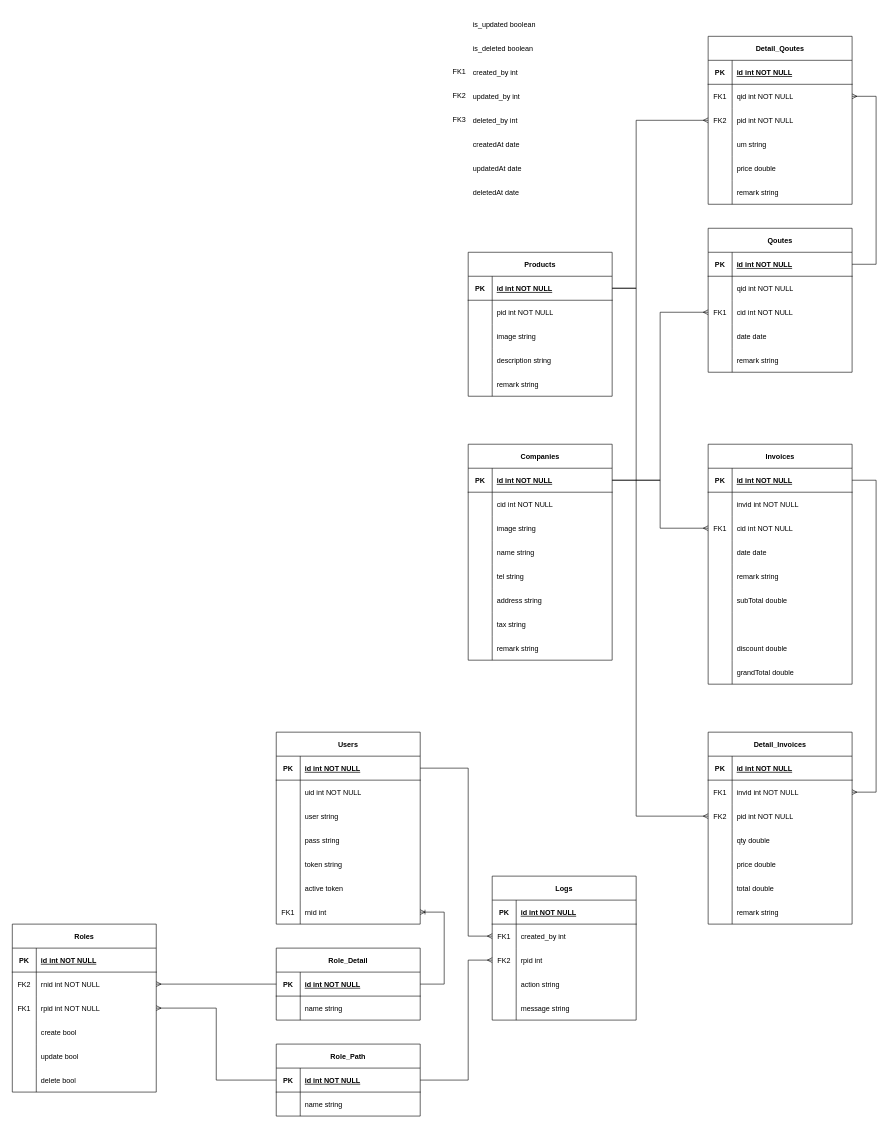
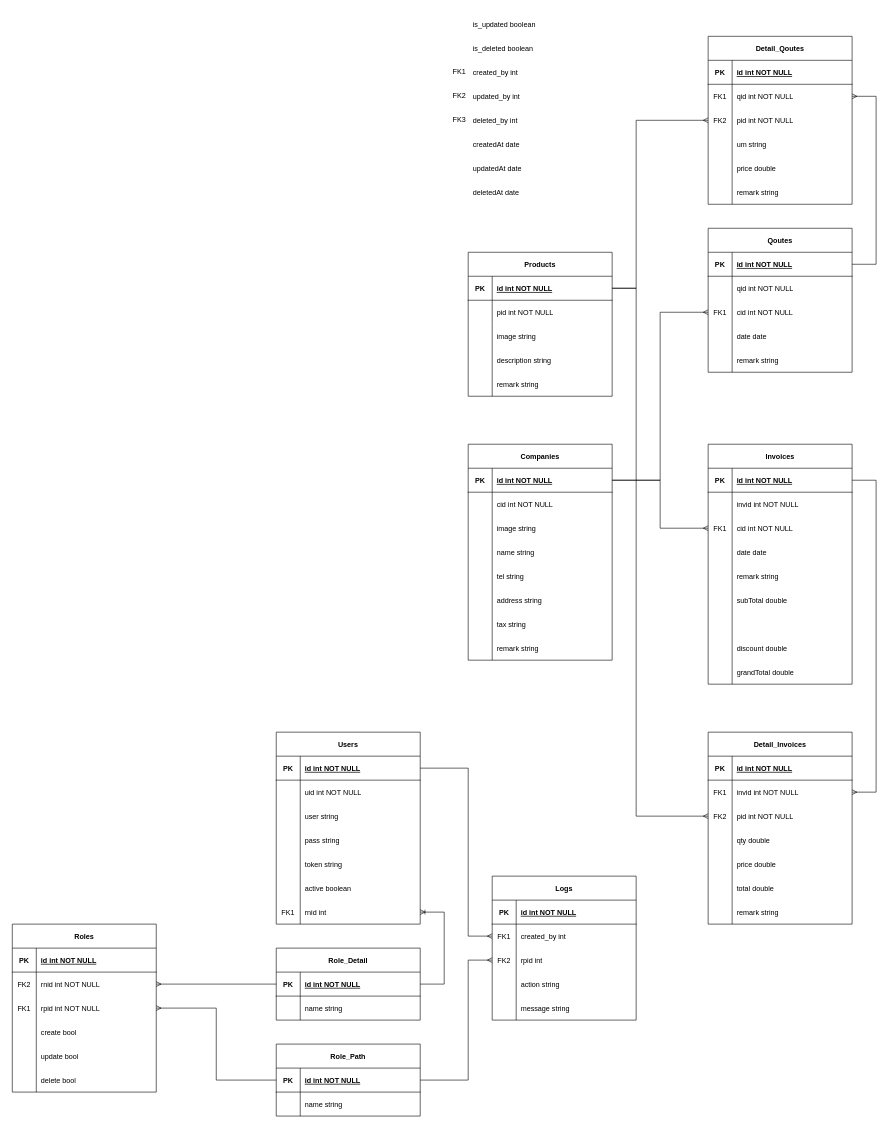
(327, 889) -> (330, 889)
